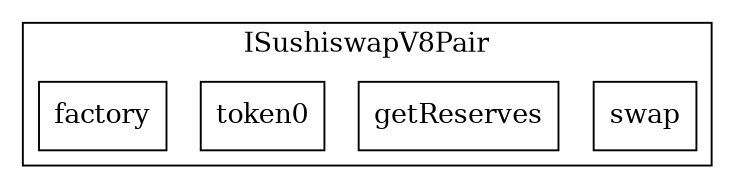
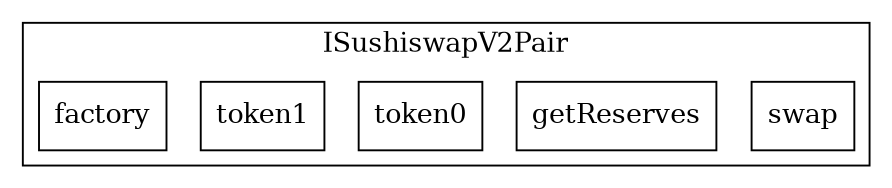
(367, 45) -> (446, 45)
none -> (263, 116)
